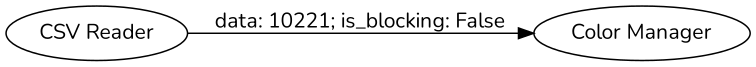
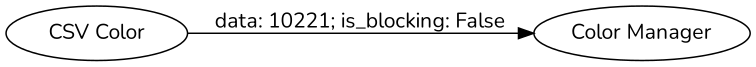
(97, 33) -> (97, 33)
